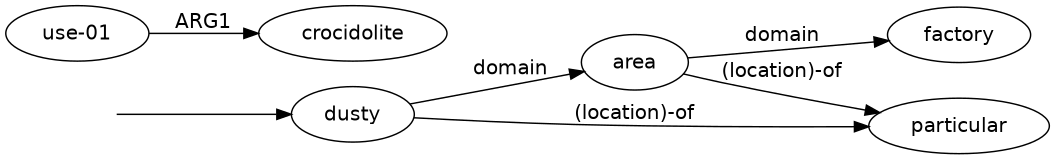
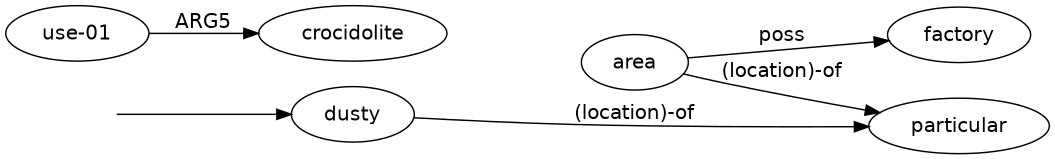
(204, 23) -> (204, 23)
(782, 36) -> (782, 36)
(490, 89) -> none
